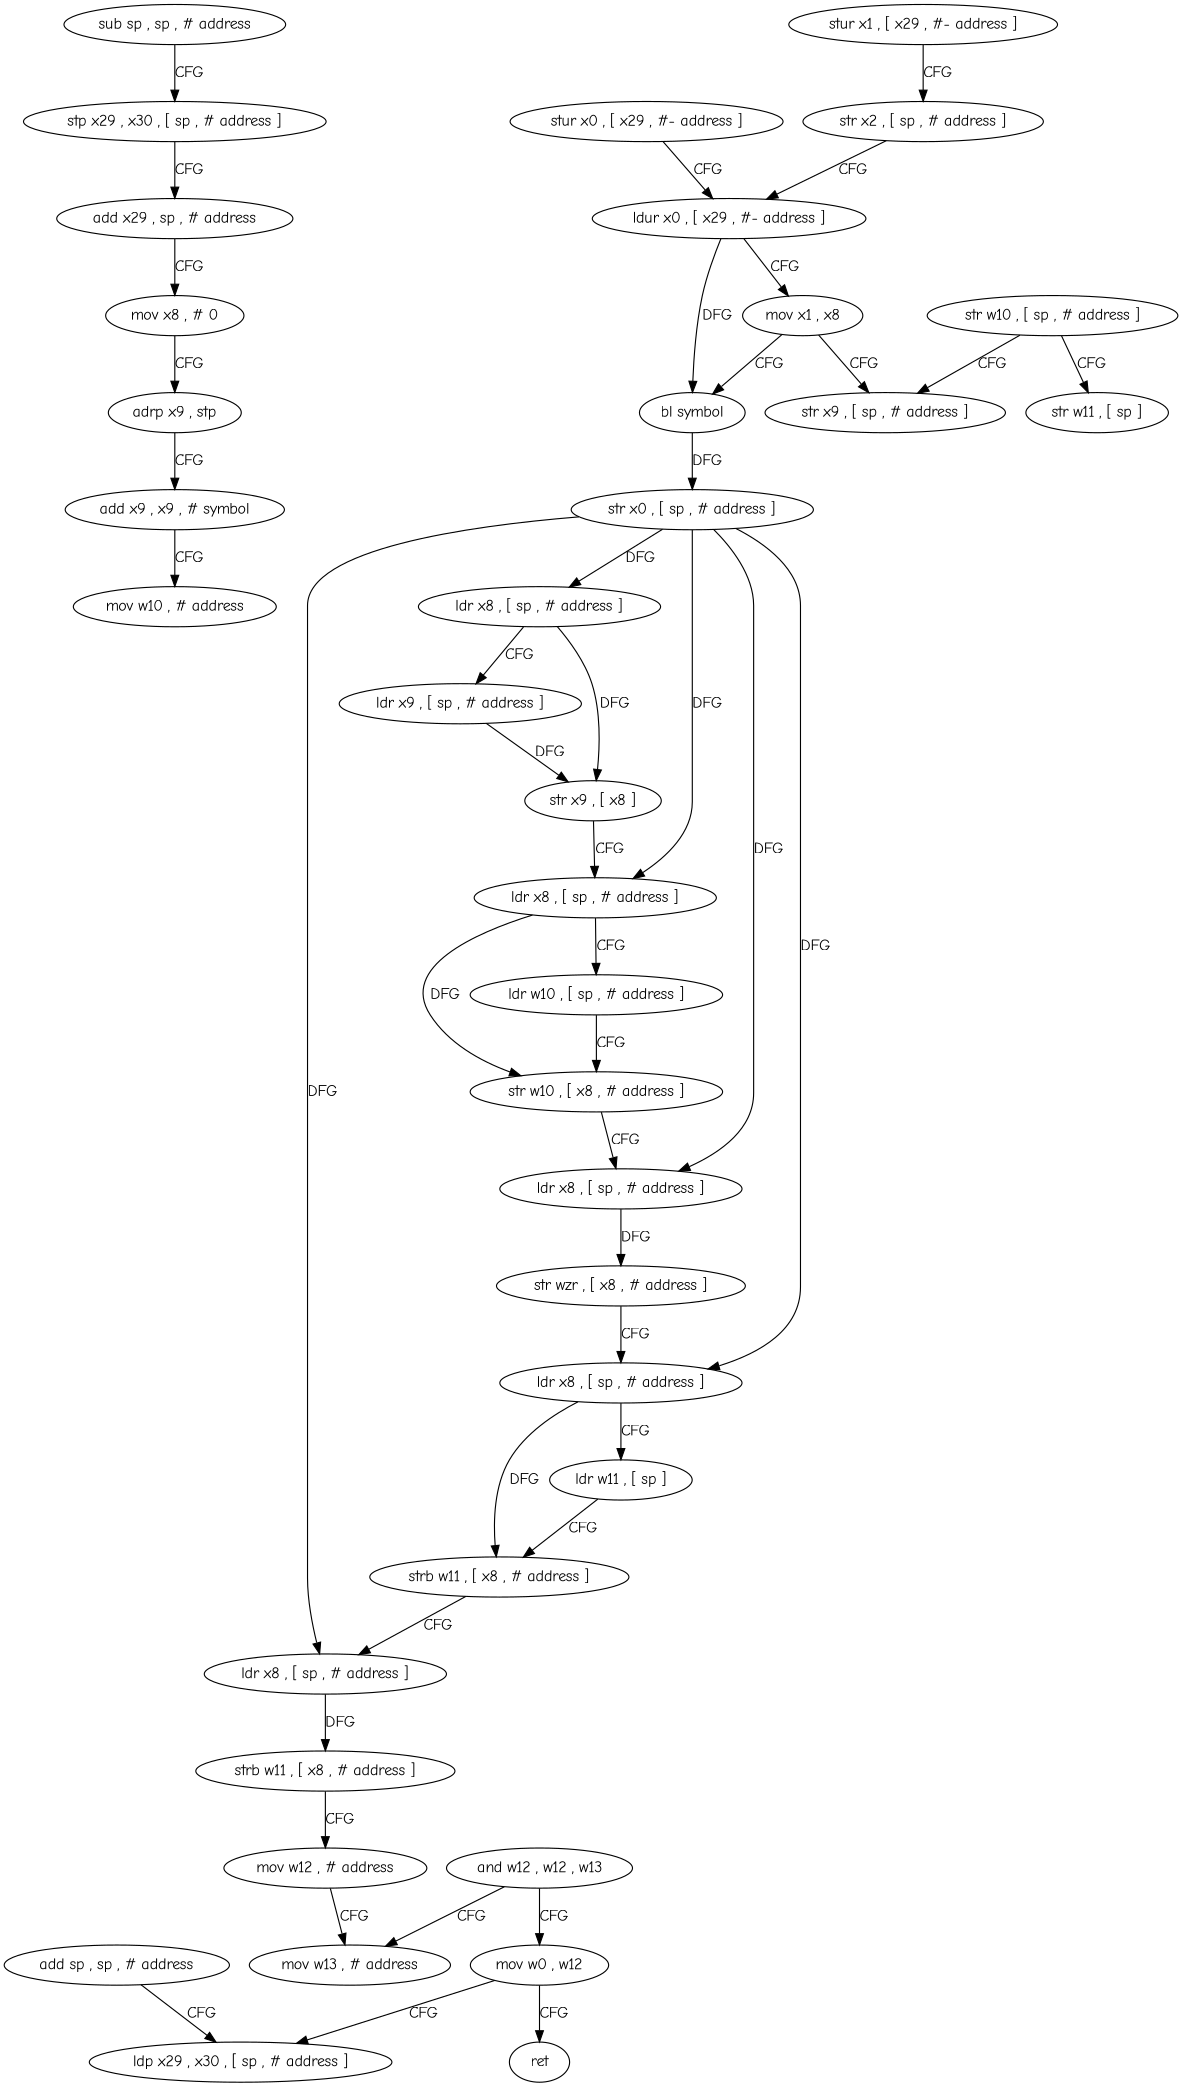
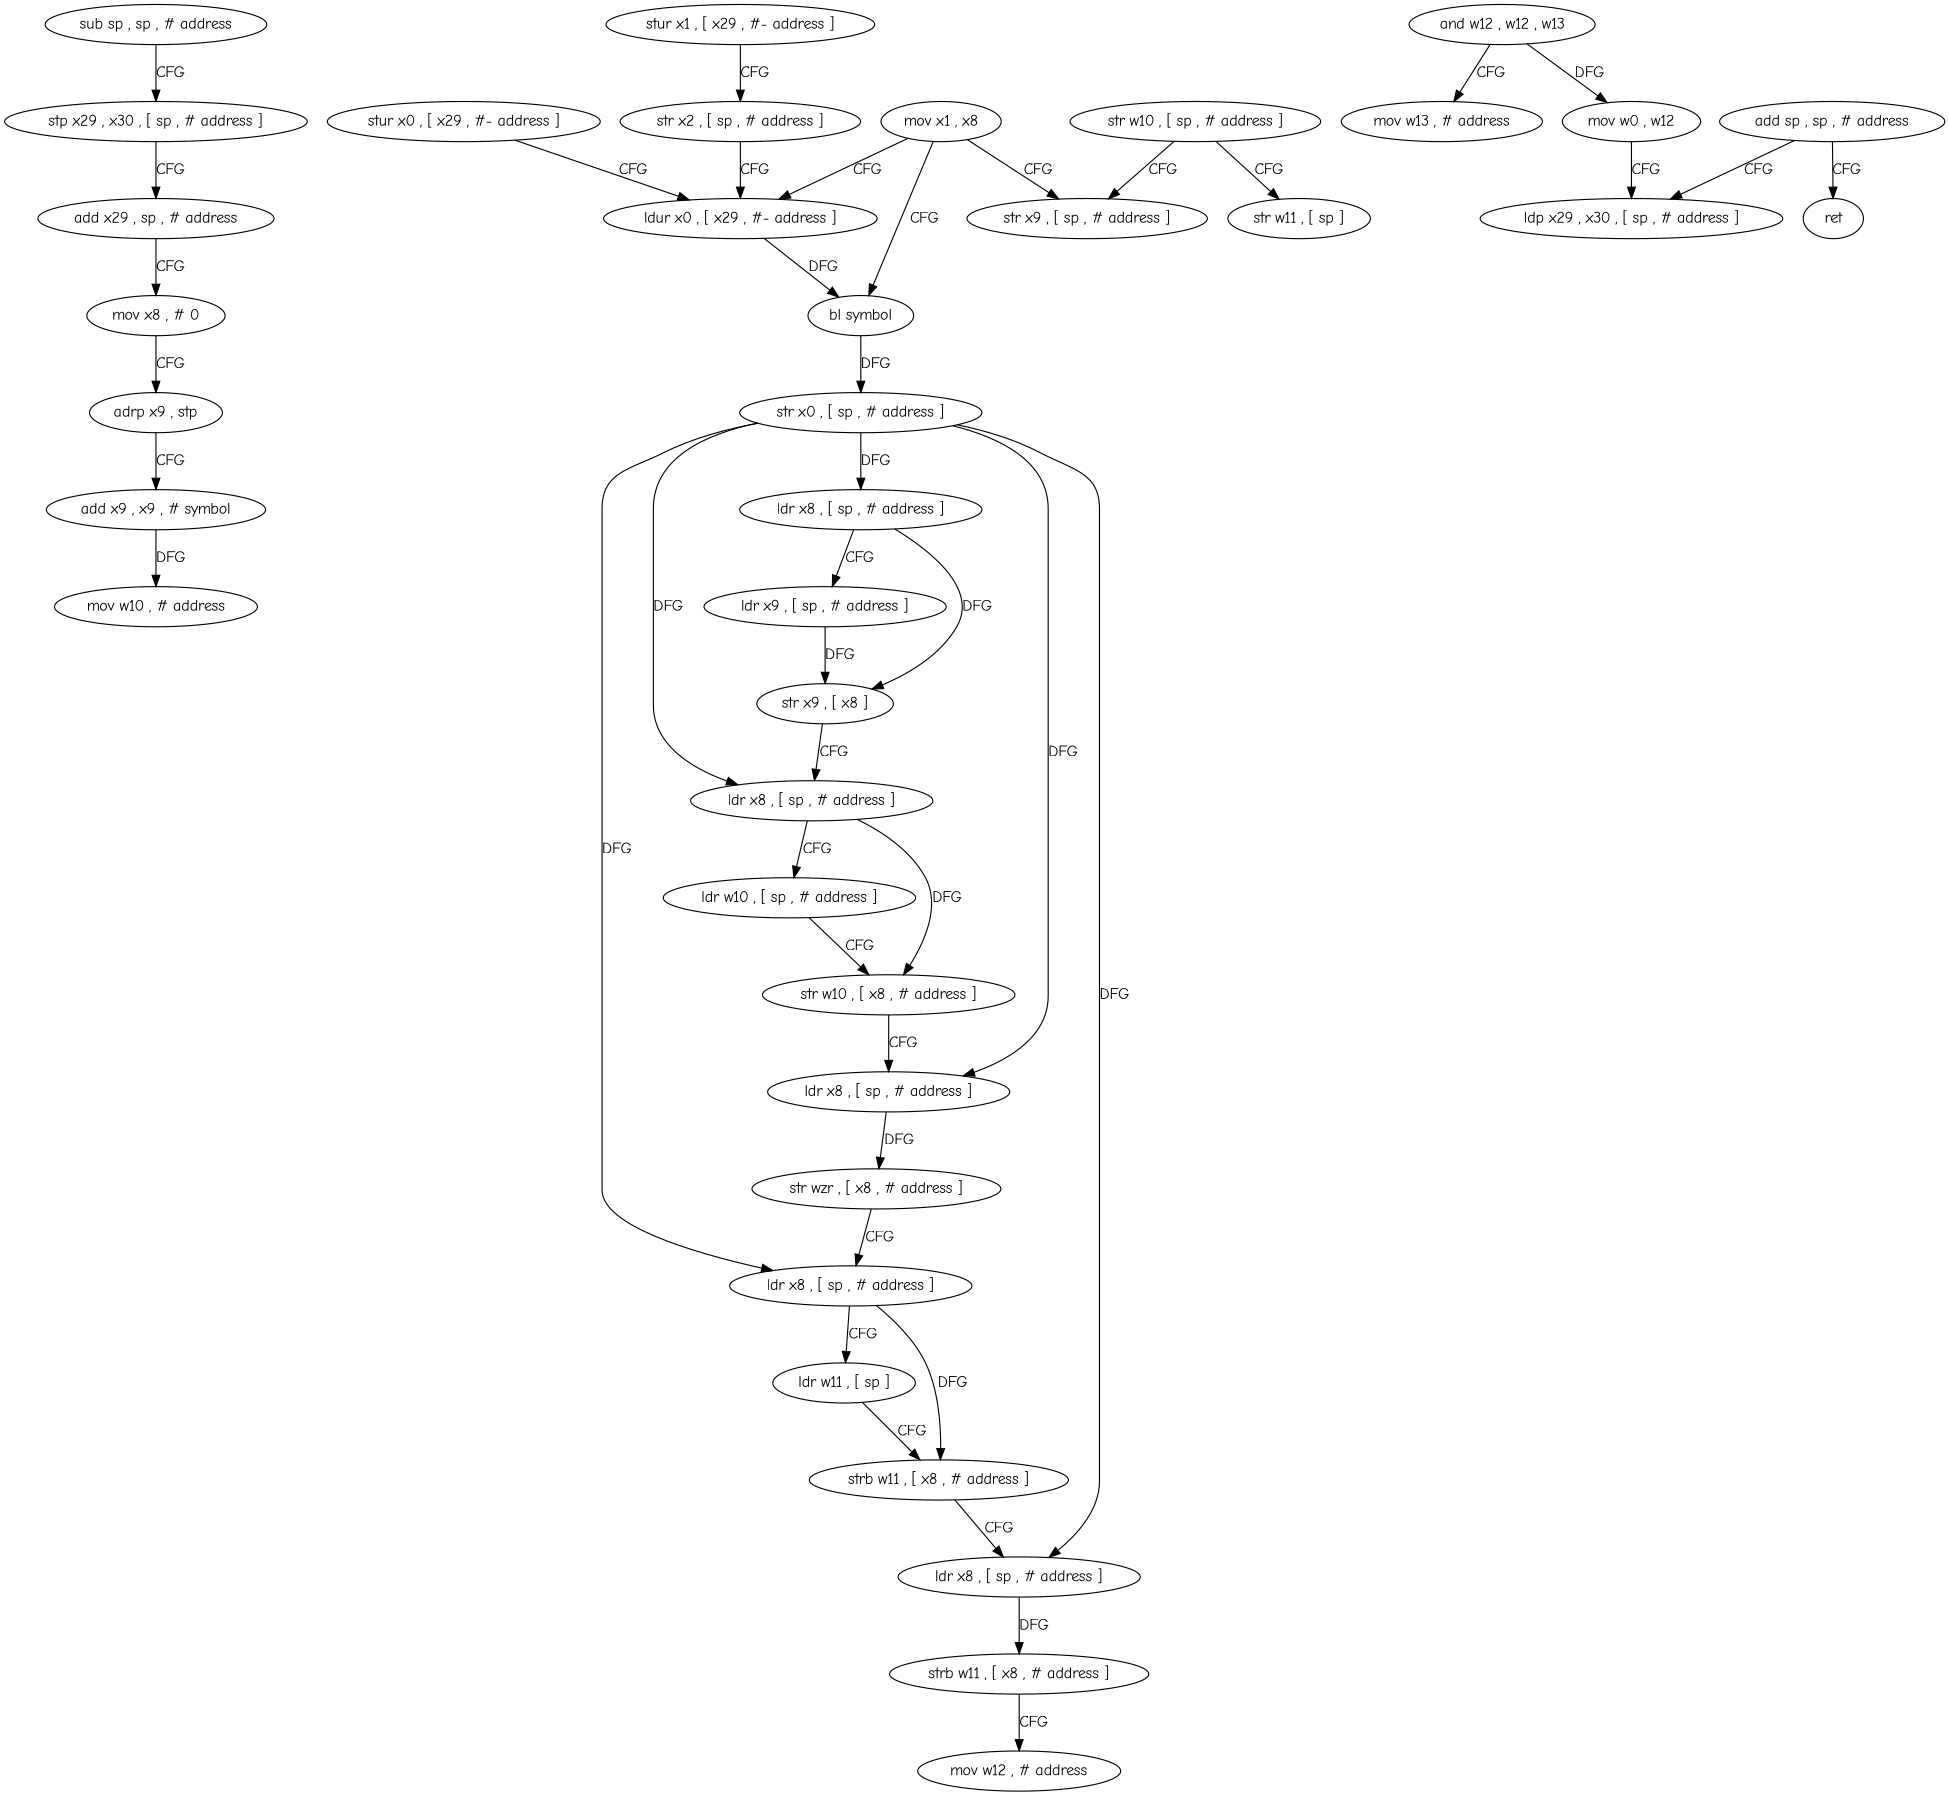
(763, 263) -> (849, 166)
(189, 558) -> (171, 558)
(336, 1911) -> none
(554, 1917) -> (1590, 73)
(540, 2008) -> (1833, 165)
